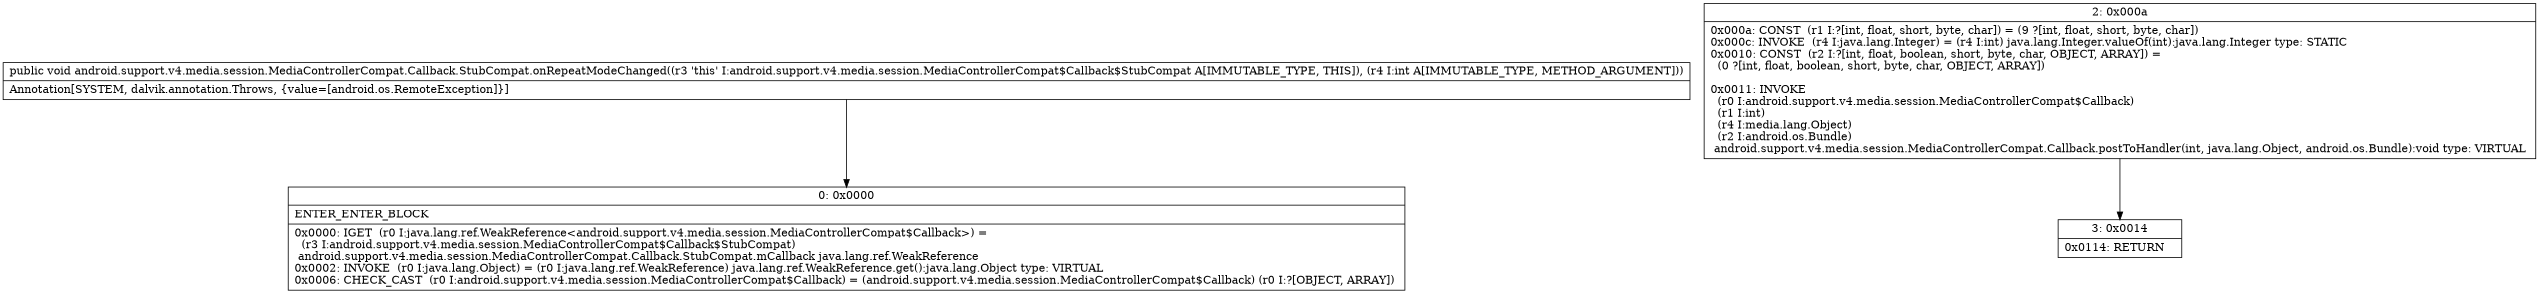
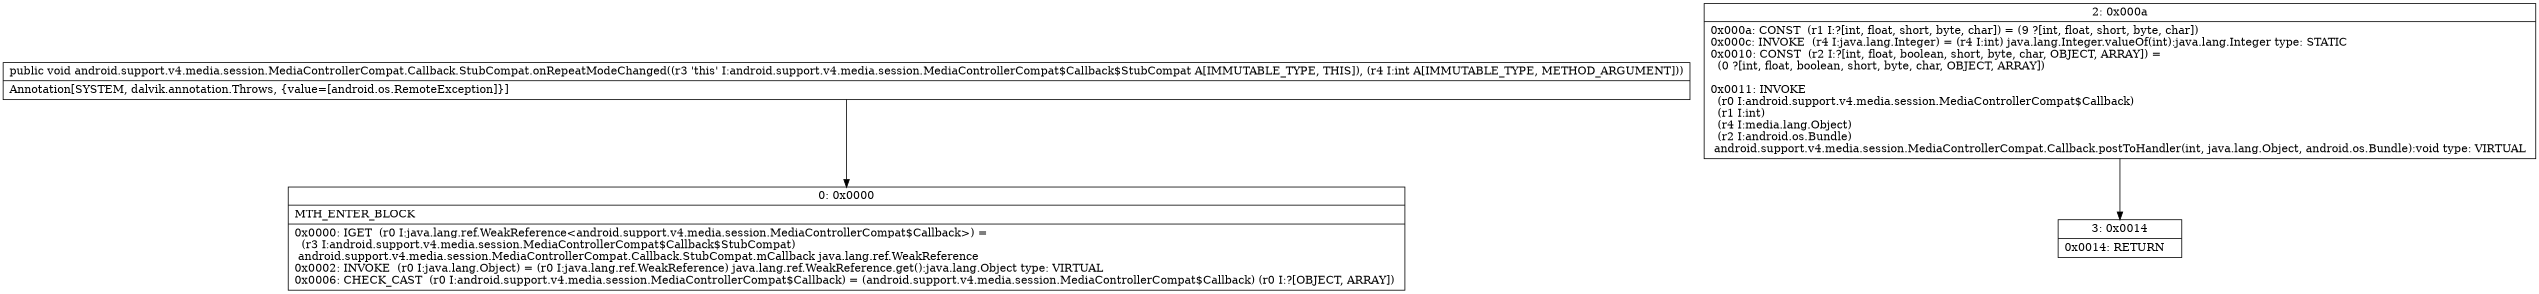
(362, 214) -> (355, 214)
(2120, 248) -> (2120, 248)
